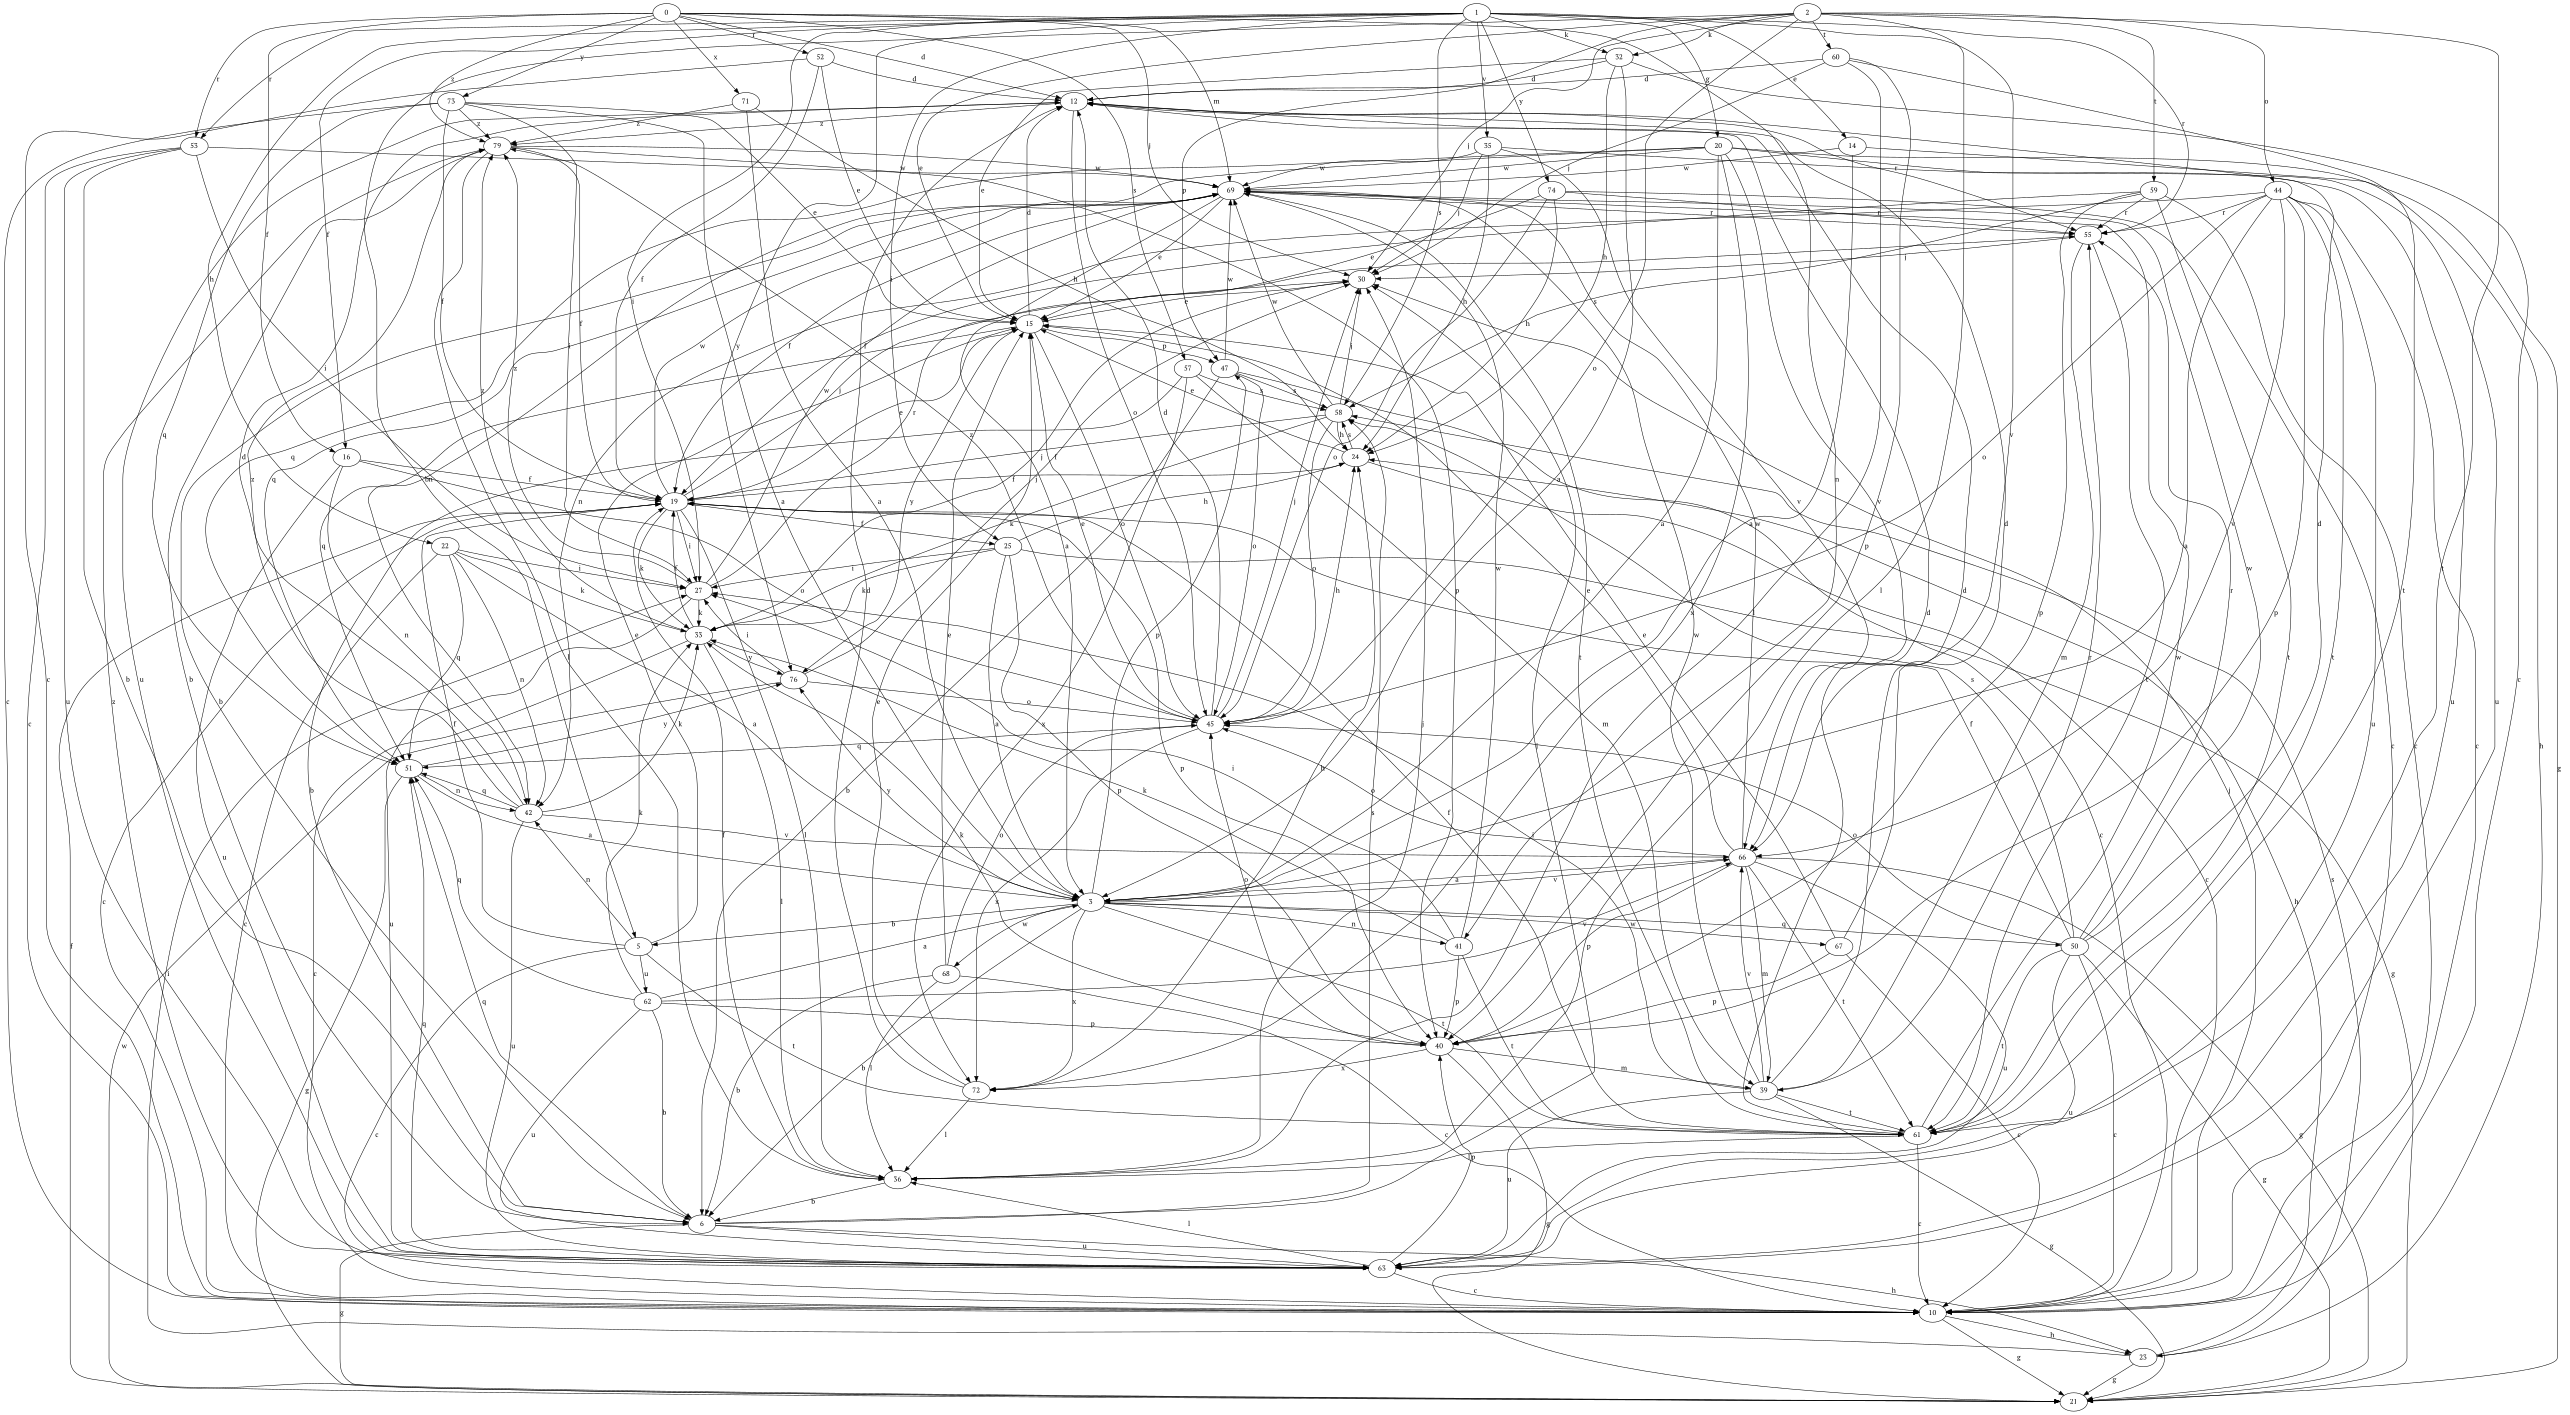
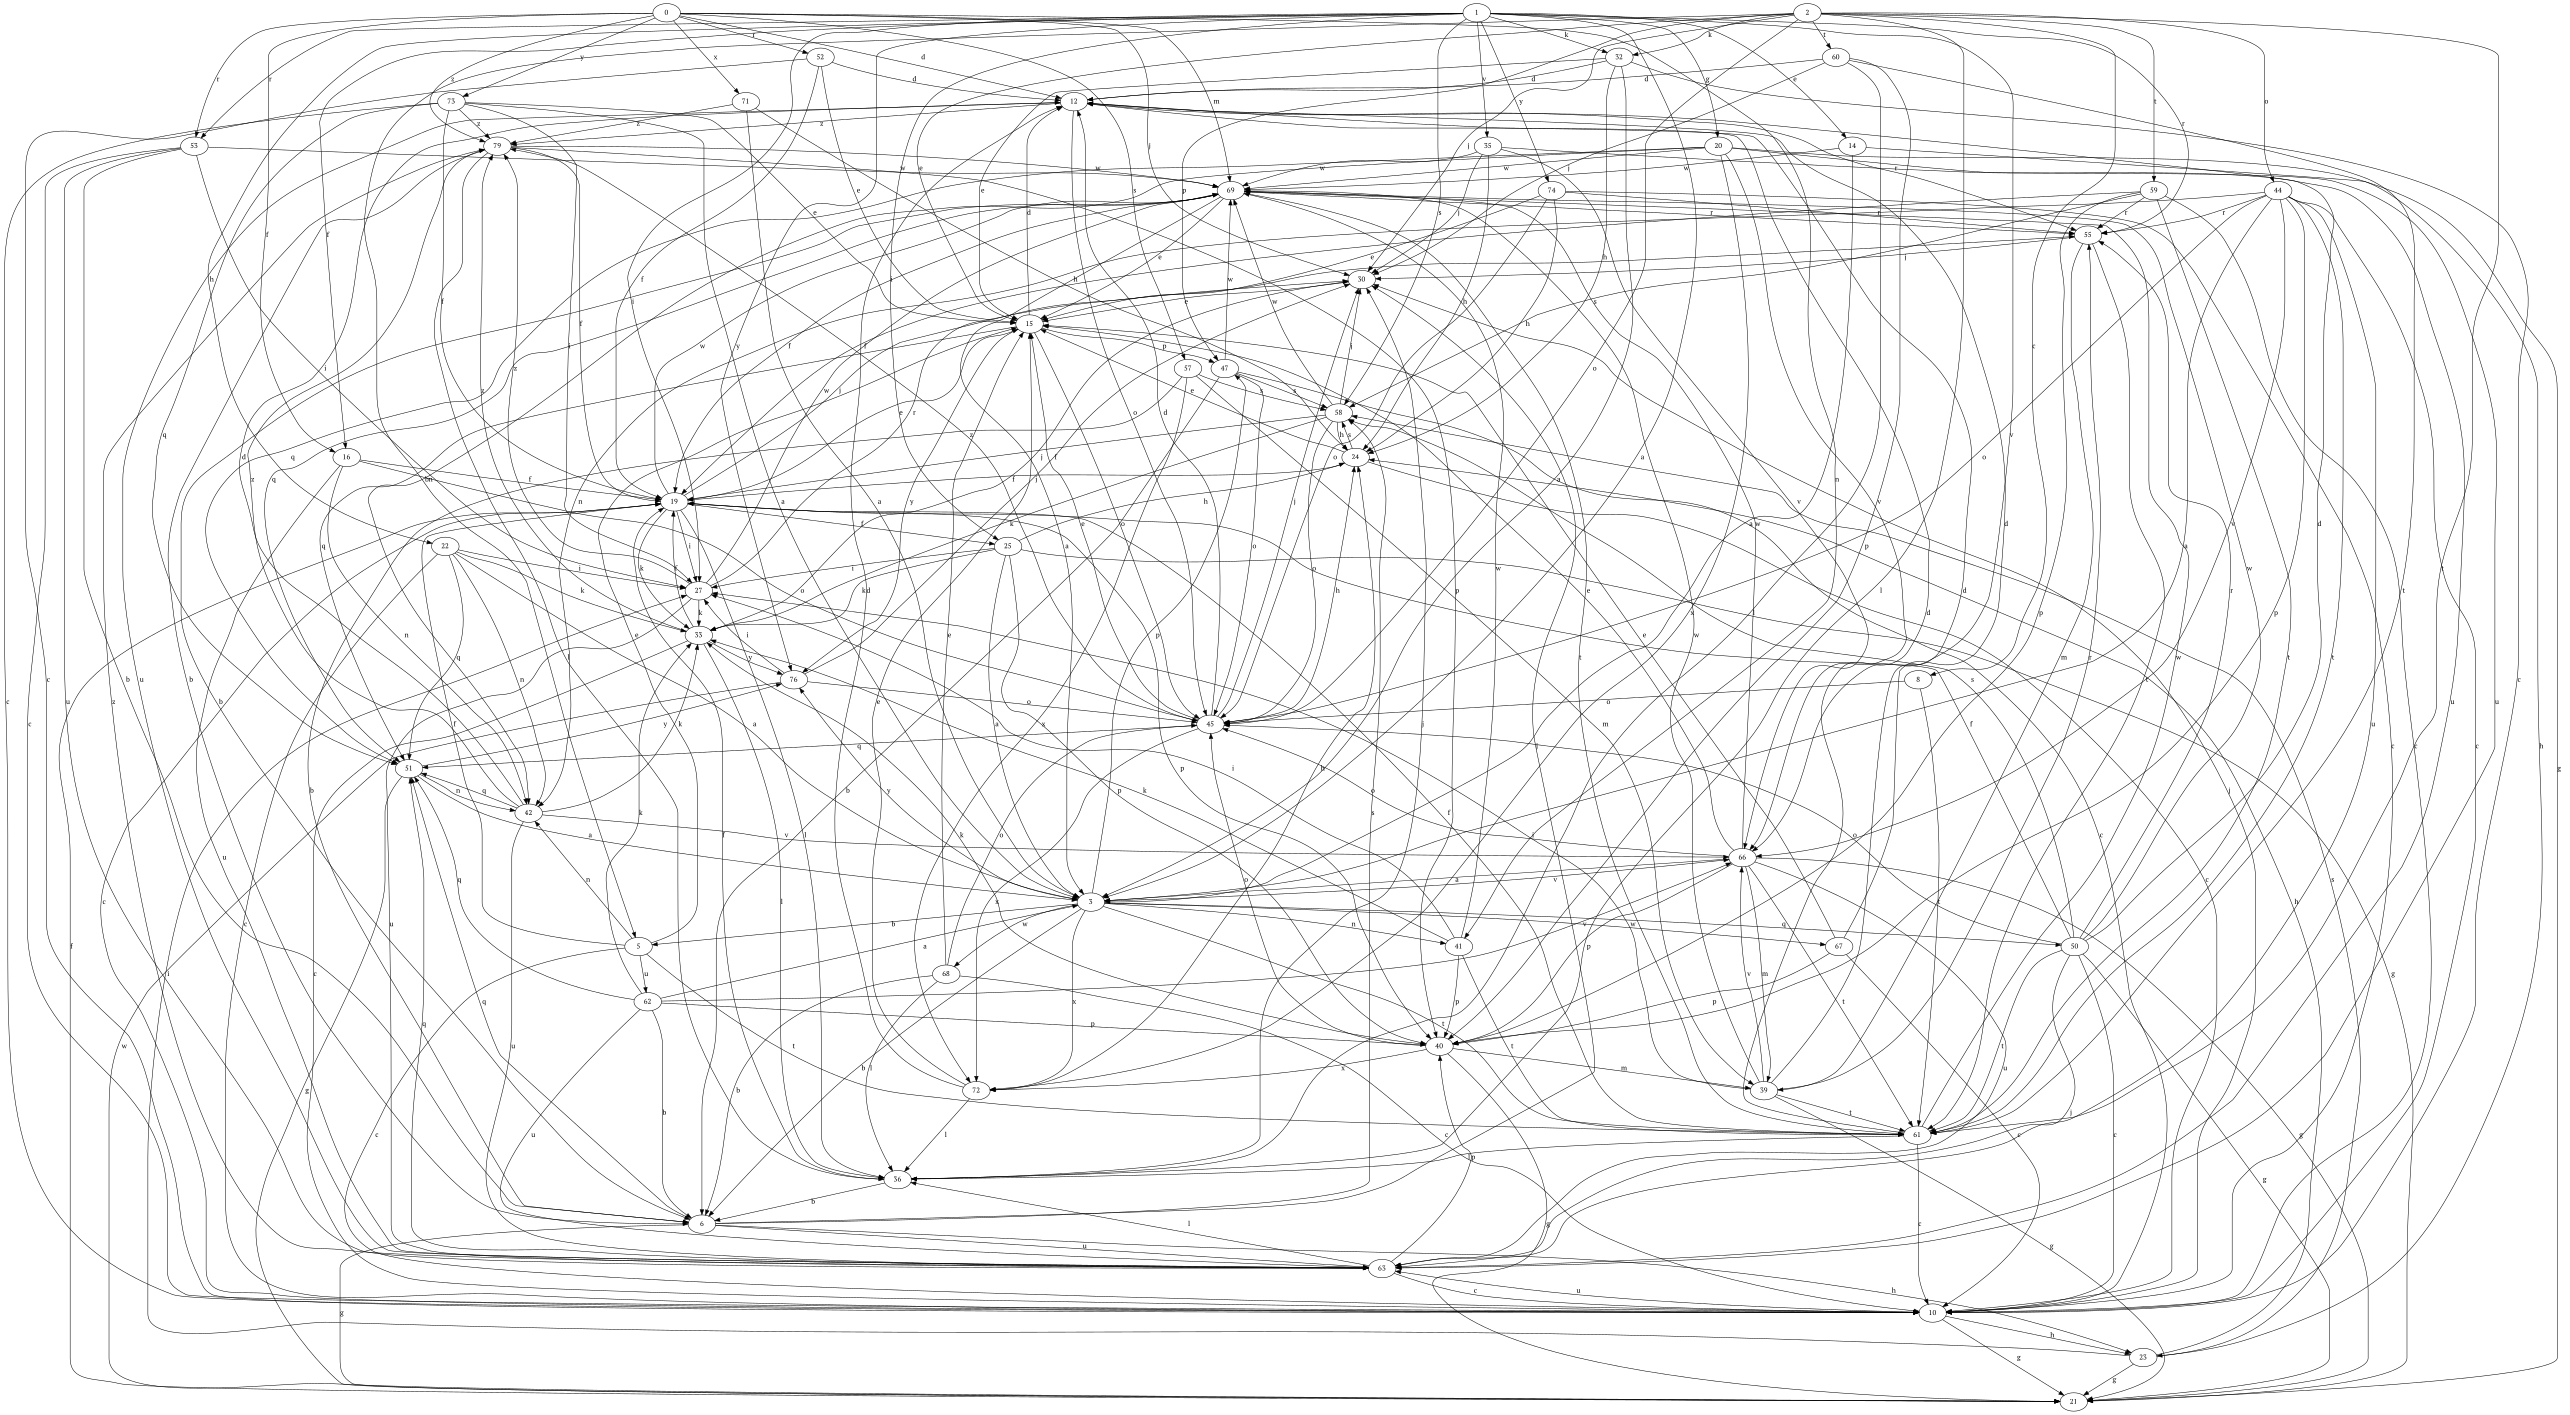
(1555, 637) -> (1604, 502)
none -> (1918, 680)
(2071, 1113) -> (2071, 1113)
(1529, 1131) -> (1659, 1301)
